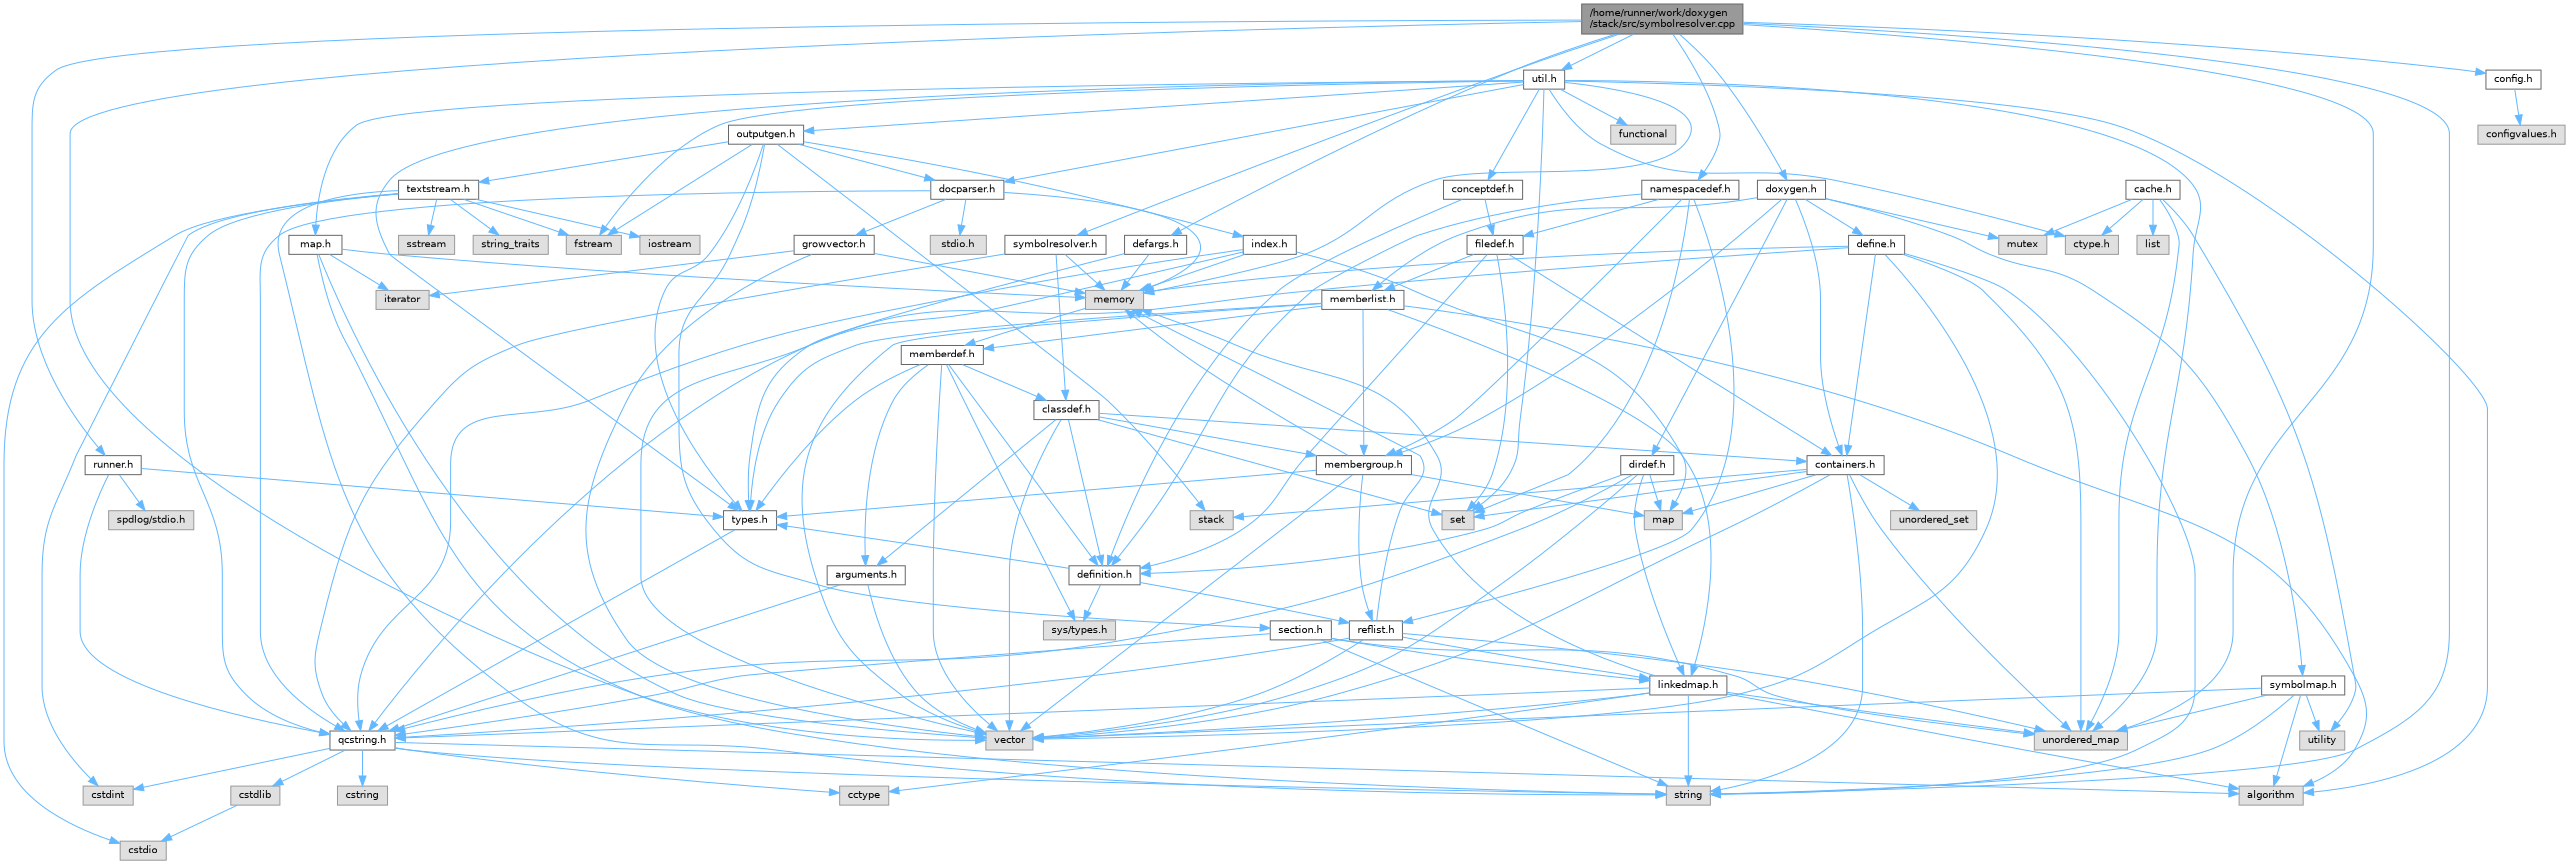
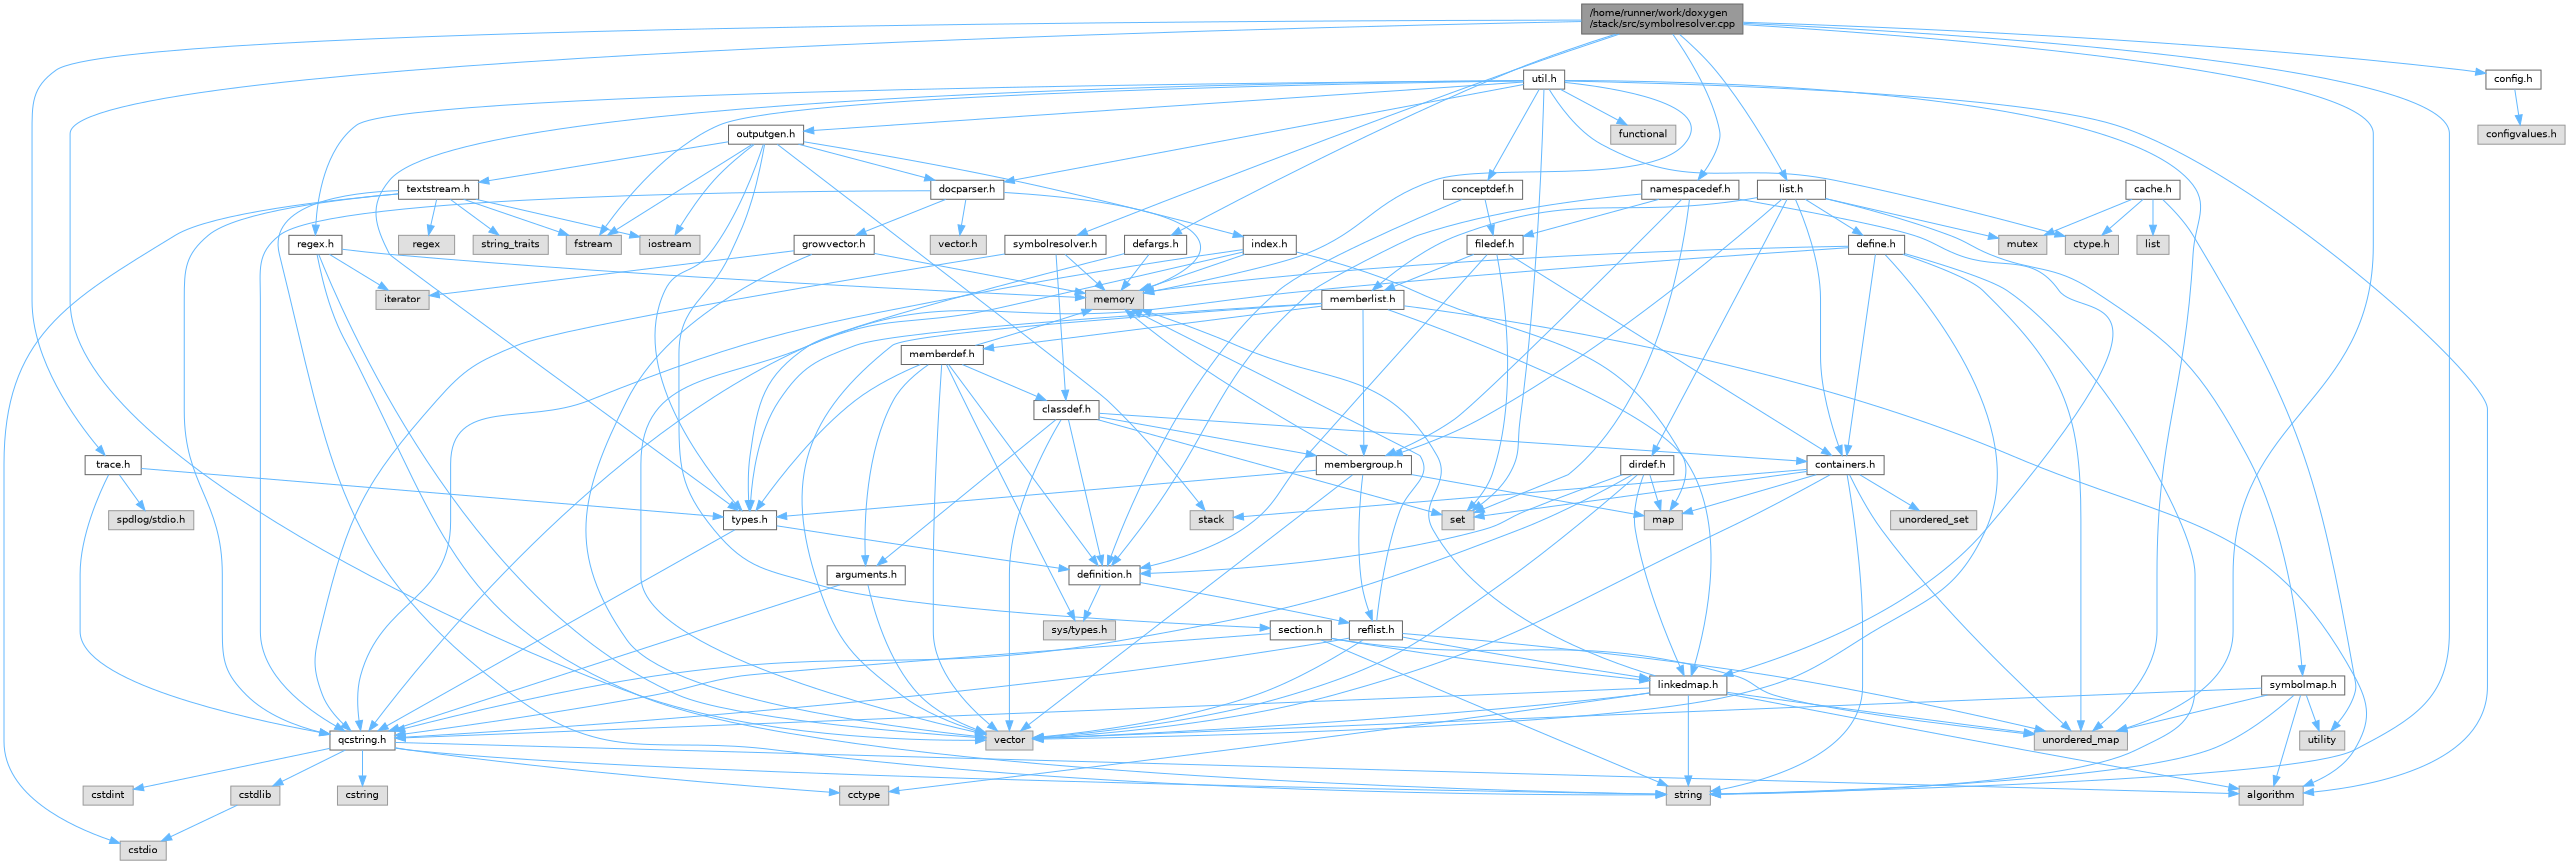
(1602, 50) -> none
none -> (713, 182)
(1791, 190) -> (1791, 190)
(315, 245) -> (315, 245)
(427, 245) -> (427, 245)
(958, 245) -> (958, 245)
(1030, 325) -> (1013, 334)
(103, 403) -> none
(2124, 457) -> none
(113, 465) -> (113, 465)
(1713, 495) -> (2092, 389)
(921, 546) -> (918, 547)
